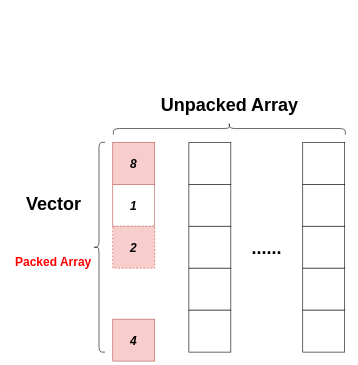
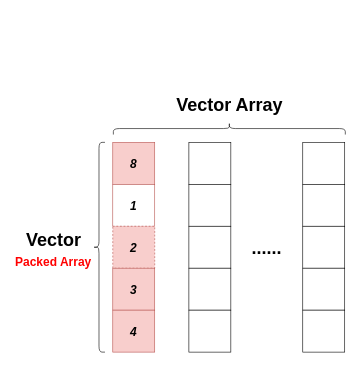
(230, 105) -> (230, 105)
(53, 204) -> (53, 240)
none -> (134, 290)
(134, 341) -> (134, 332)
